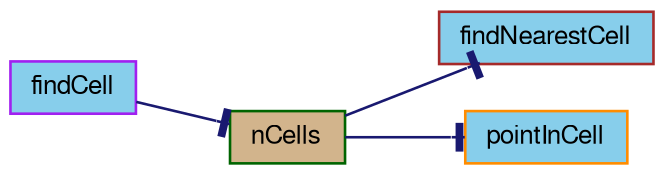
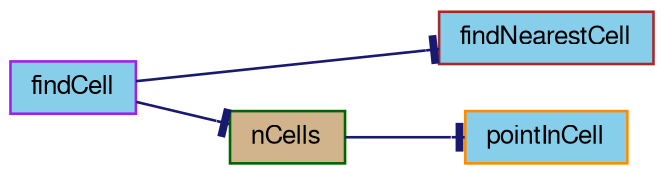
(406, 92) -> (281, 66)
